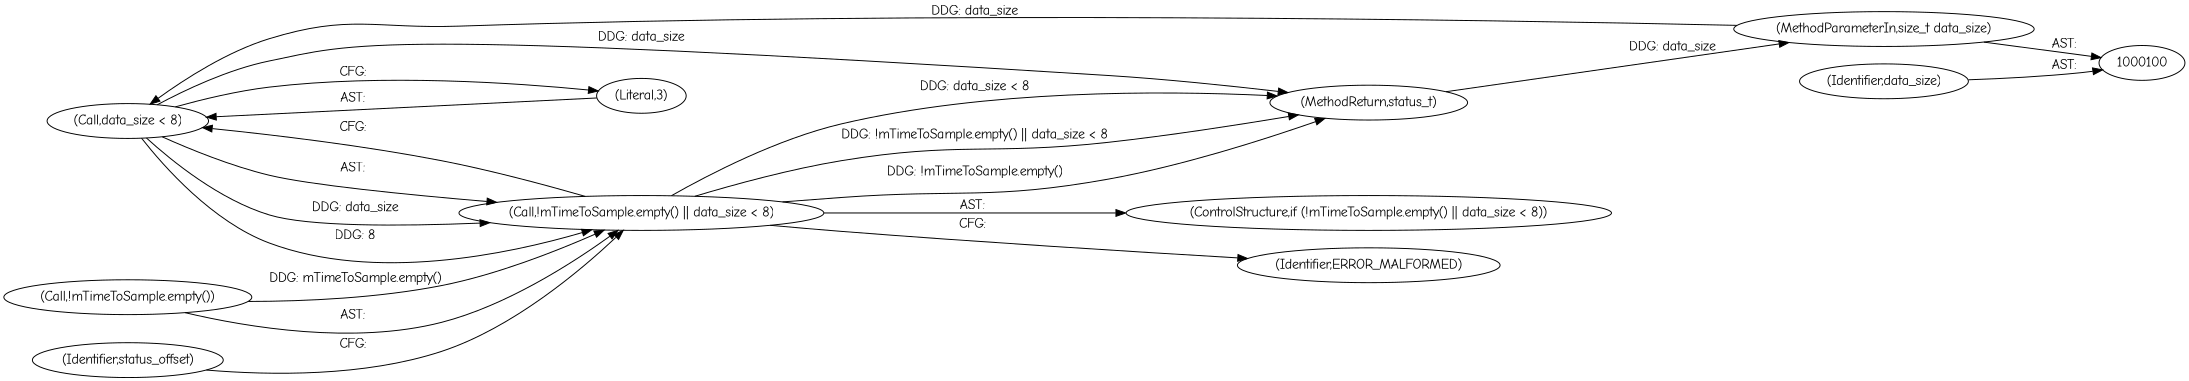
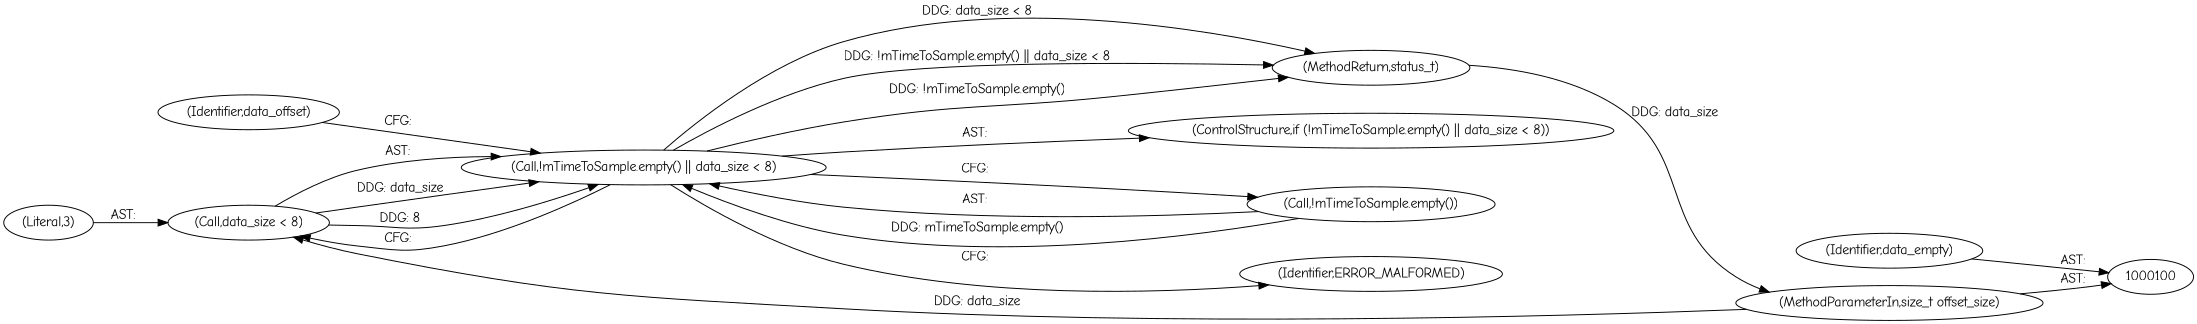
(1884, 29) -> (1889, 303)
(713, 53) -> none
(381, 81) -> none
(1884, 81) -> (1889, 251)
none -> (1029, 185)
(128, 360) -> (249, 112)
